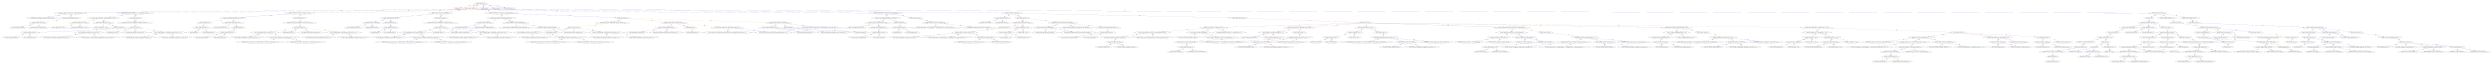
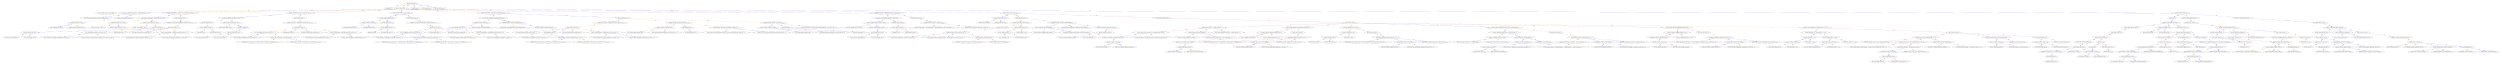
none -> (106, 13)
